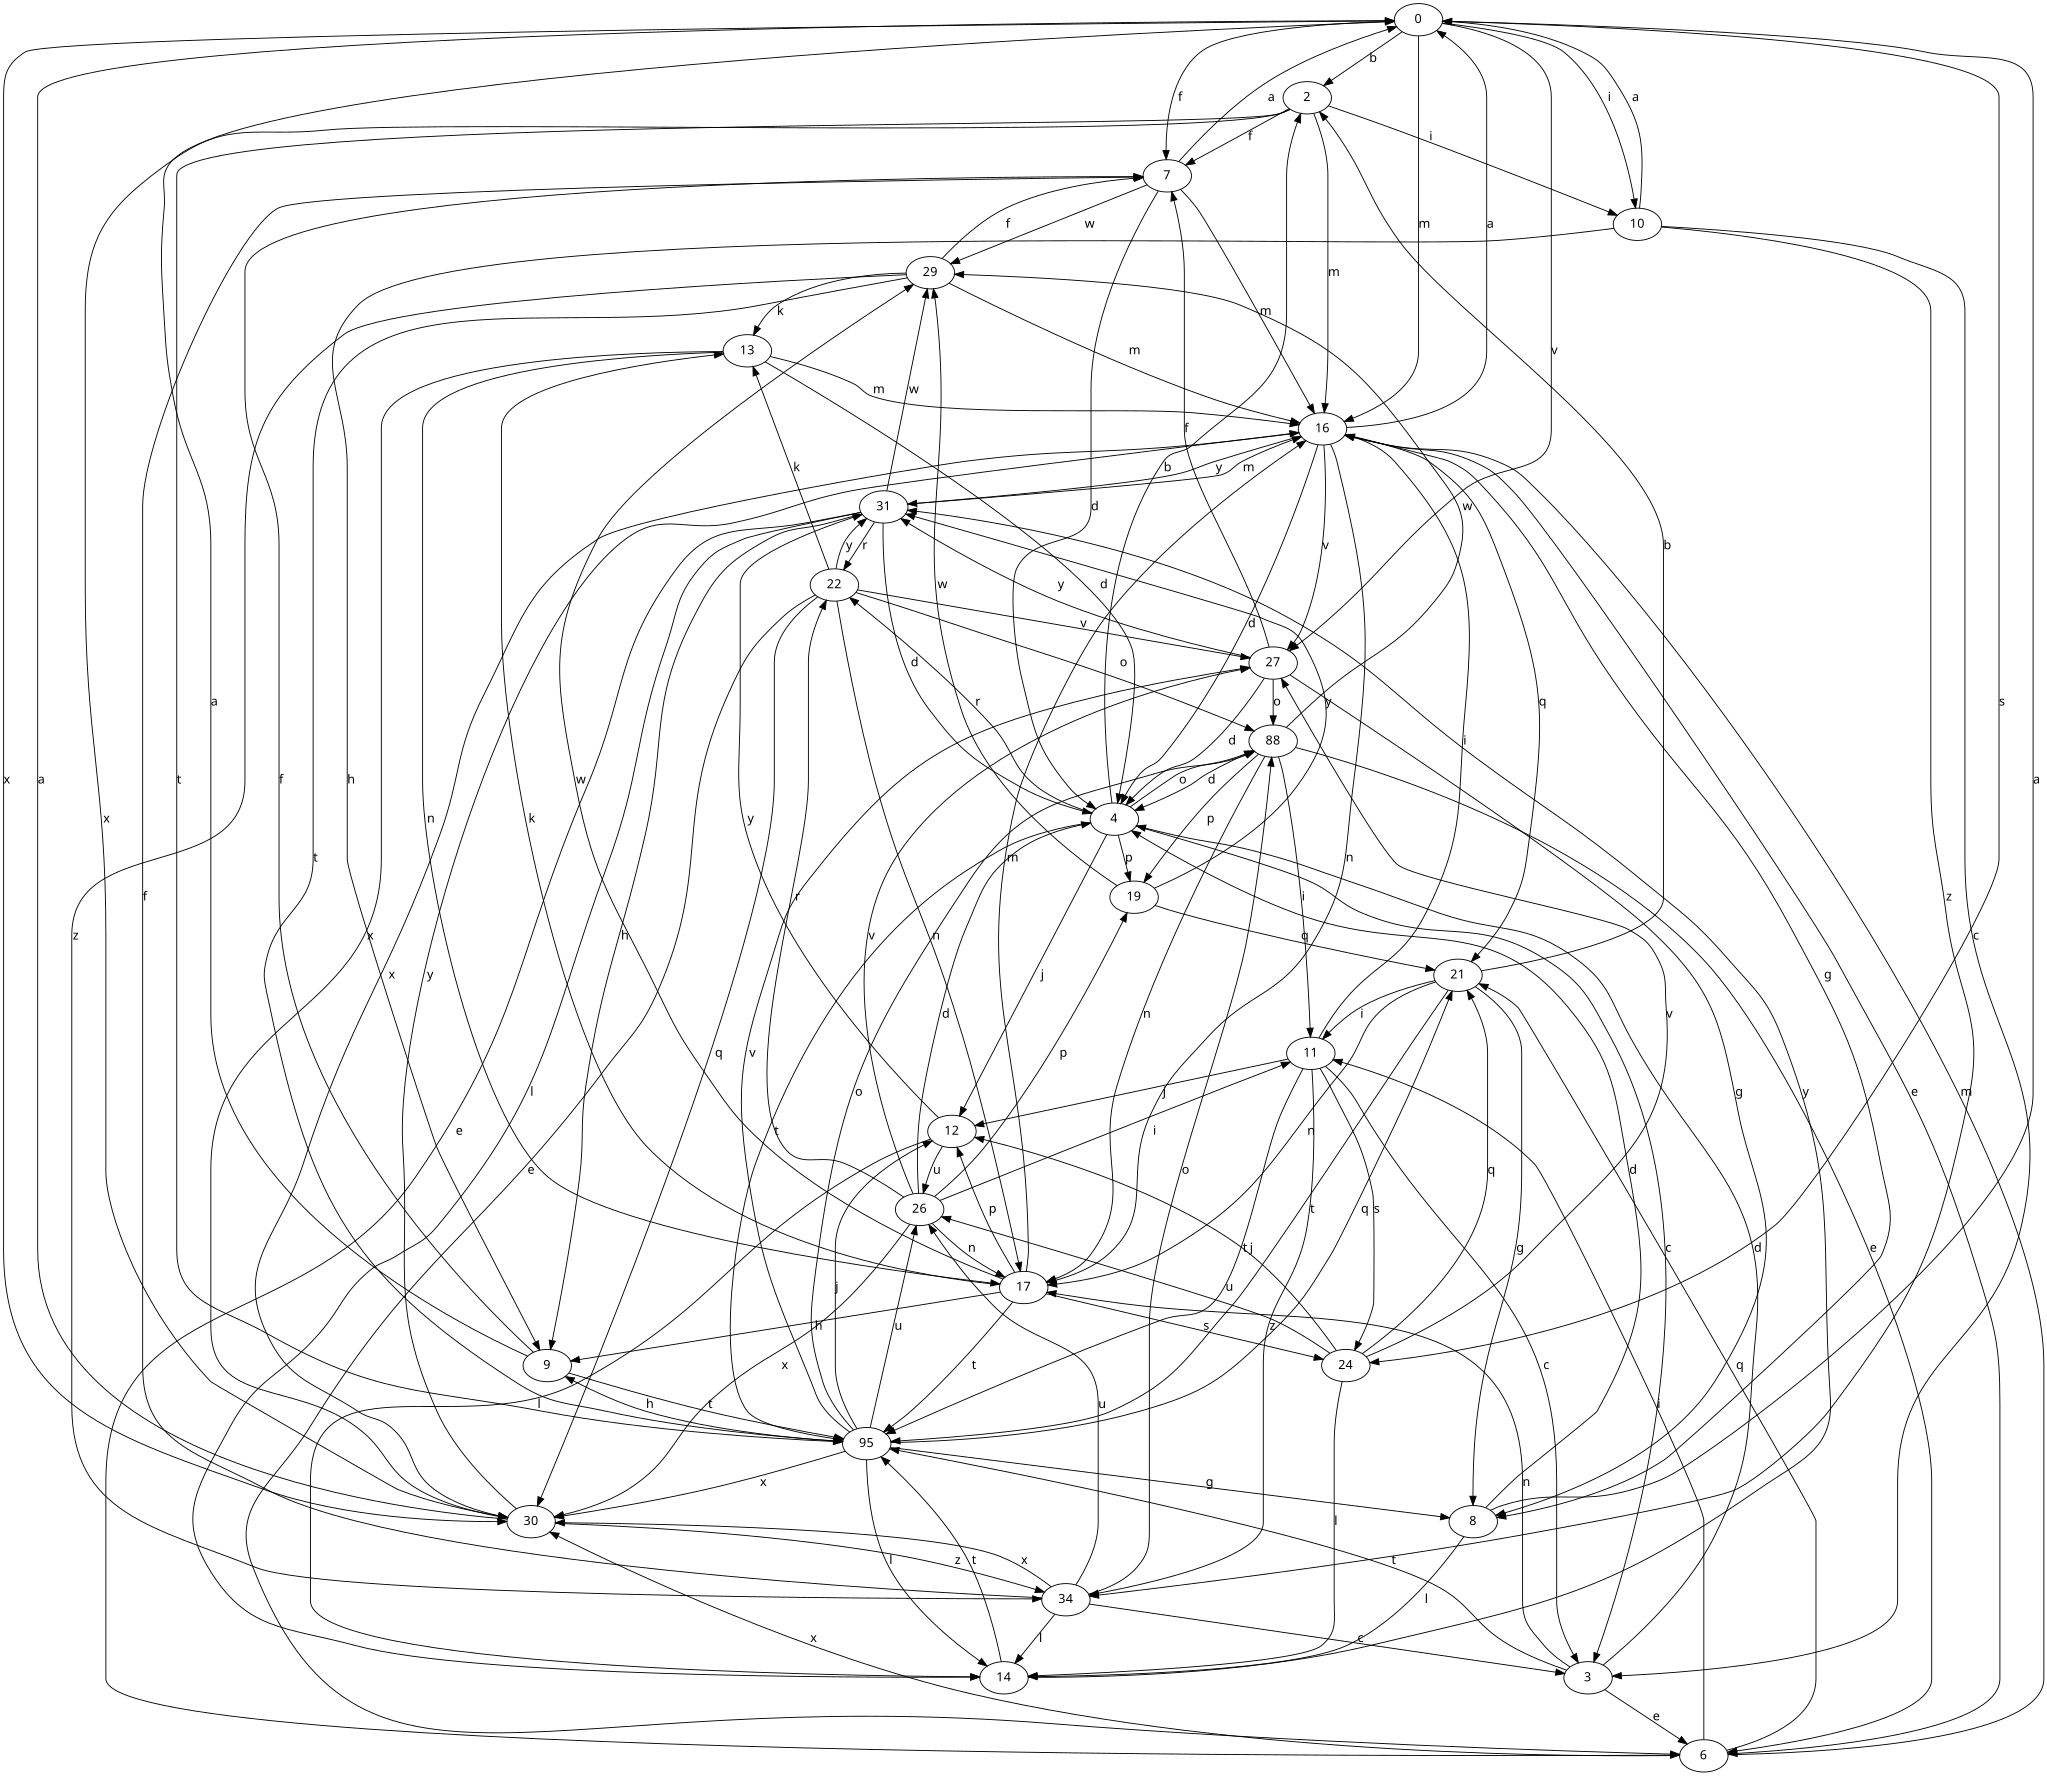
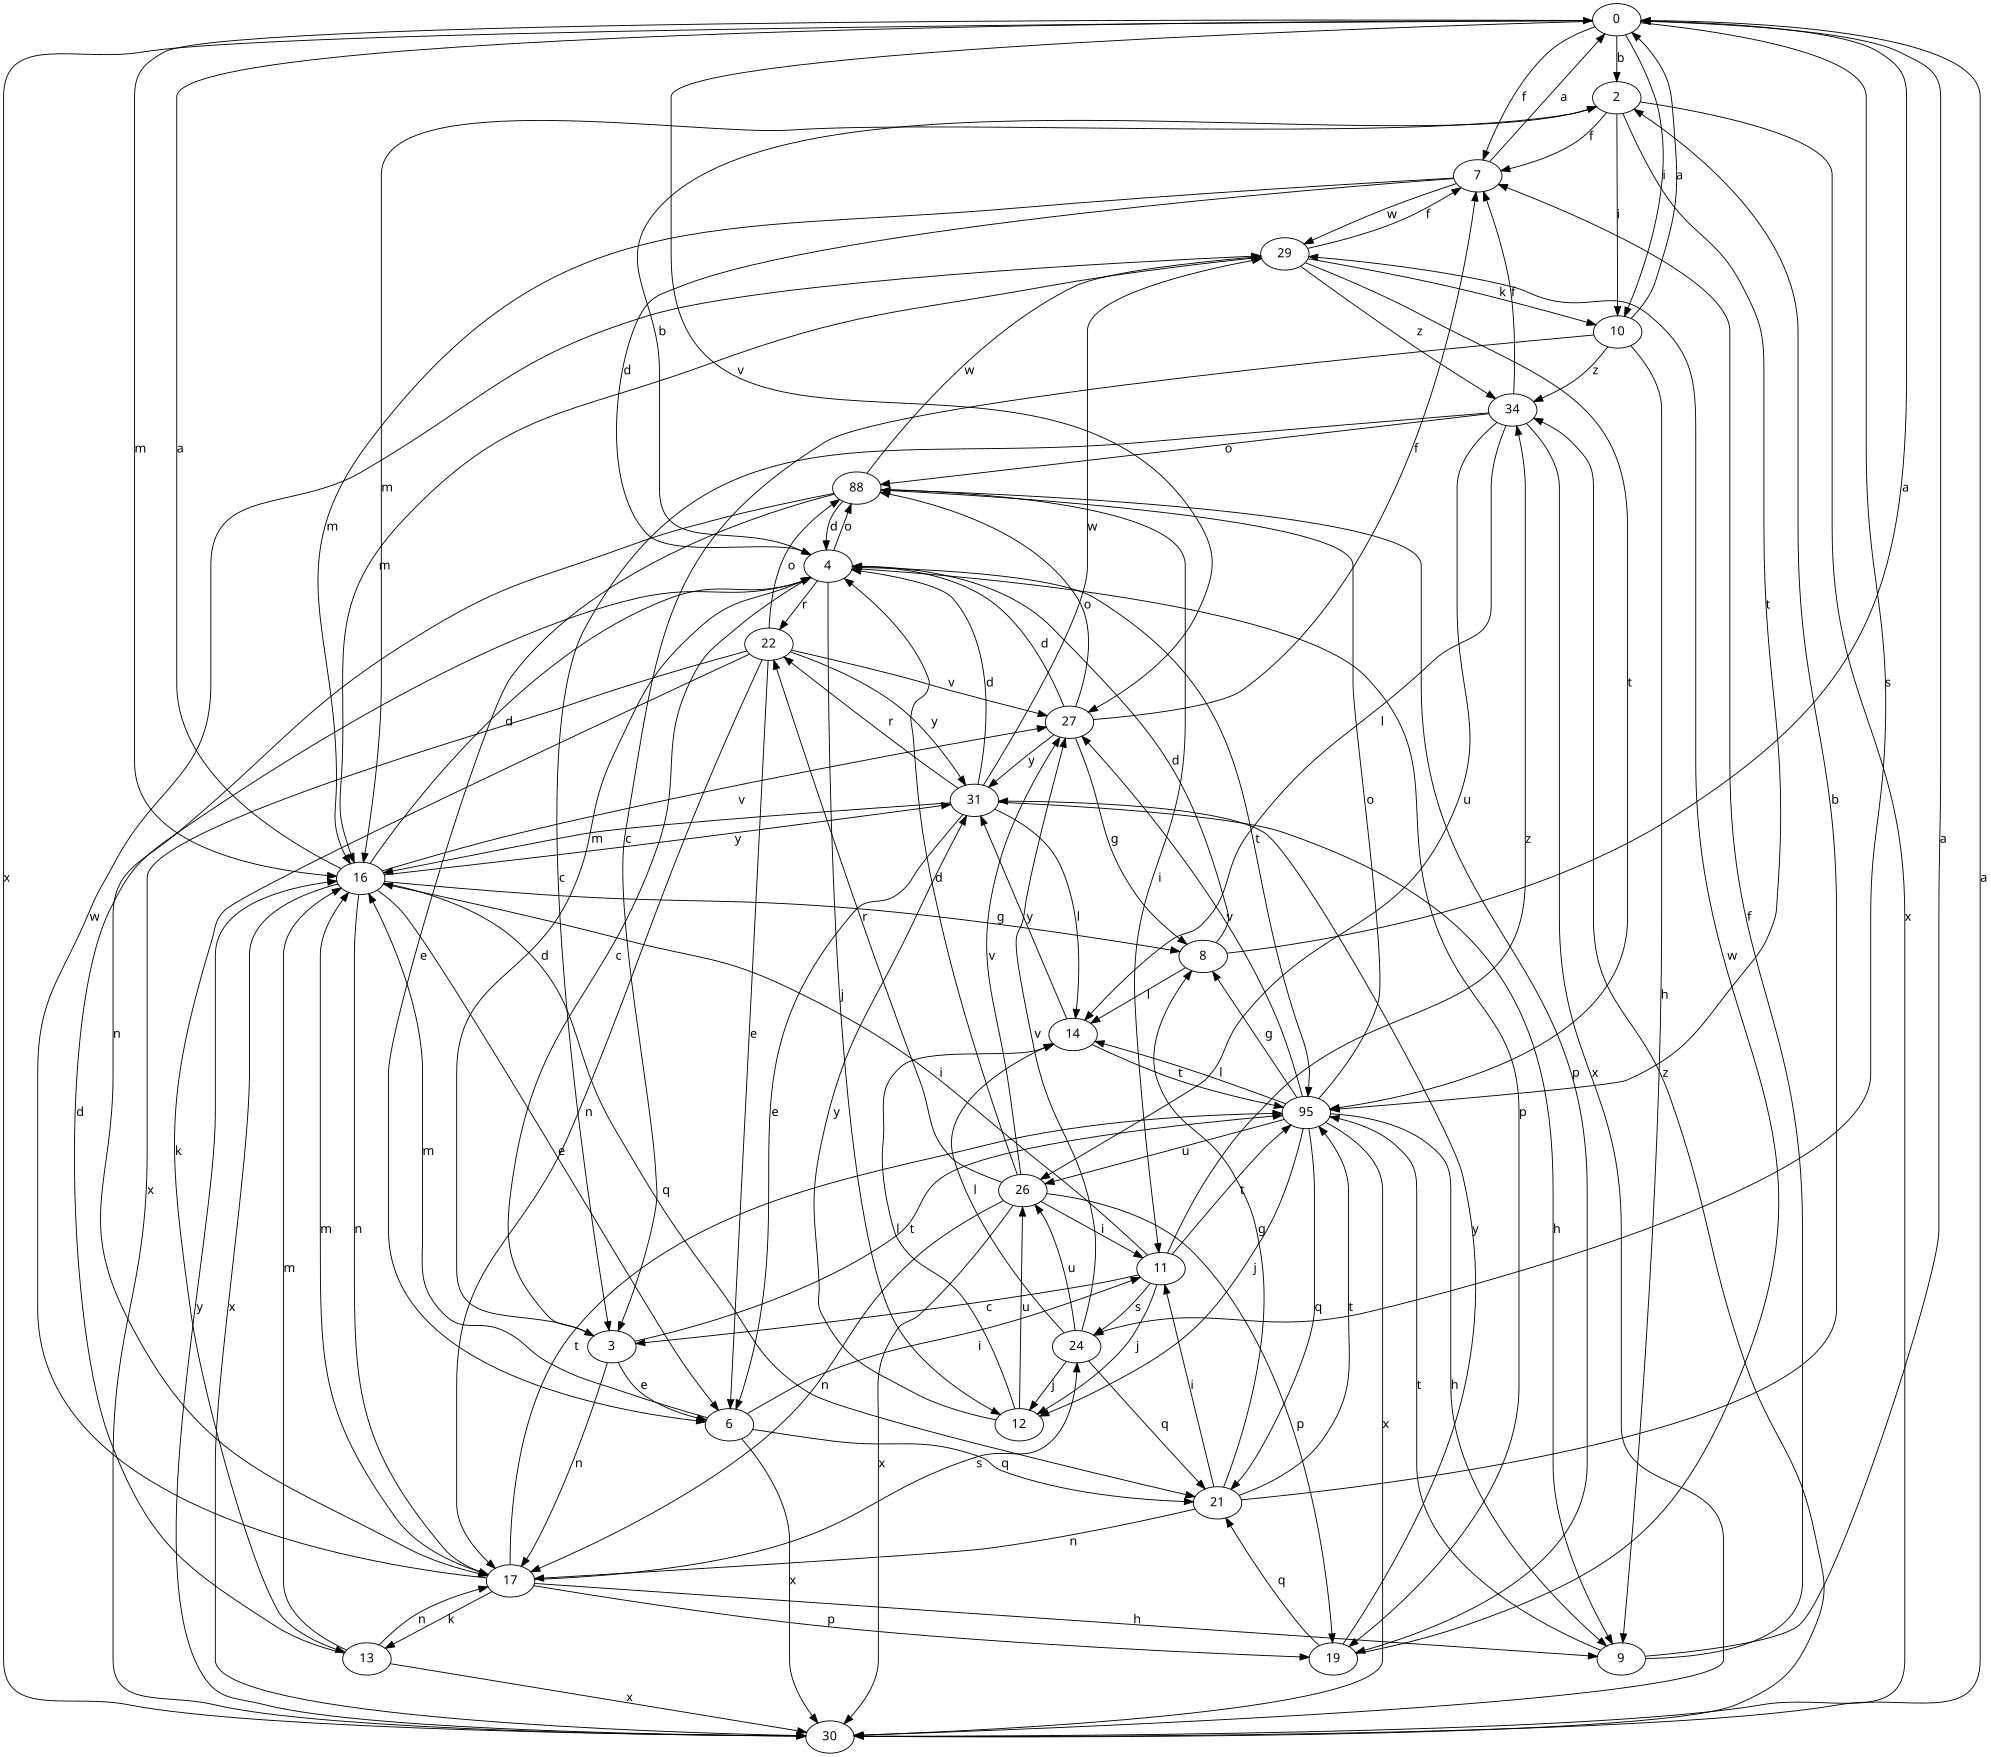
(821, 285) -> (1448, 286)
(719, 1053) -> (151, 1191)
(984, 1216) -> (916, 1635)
